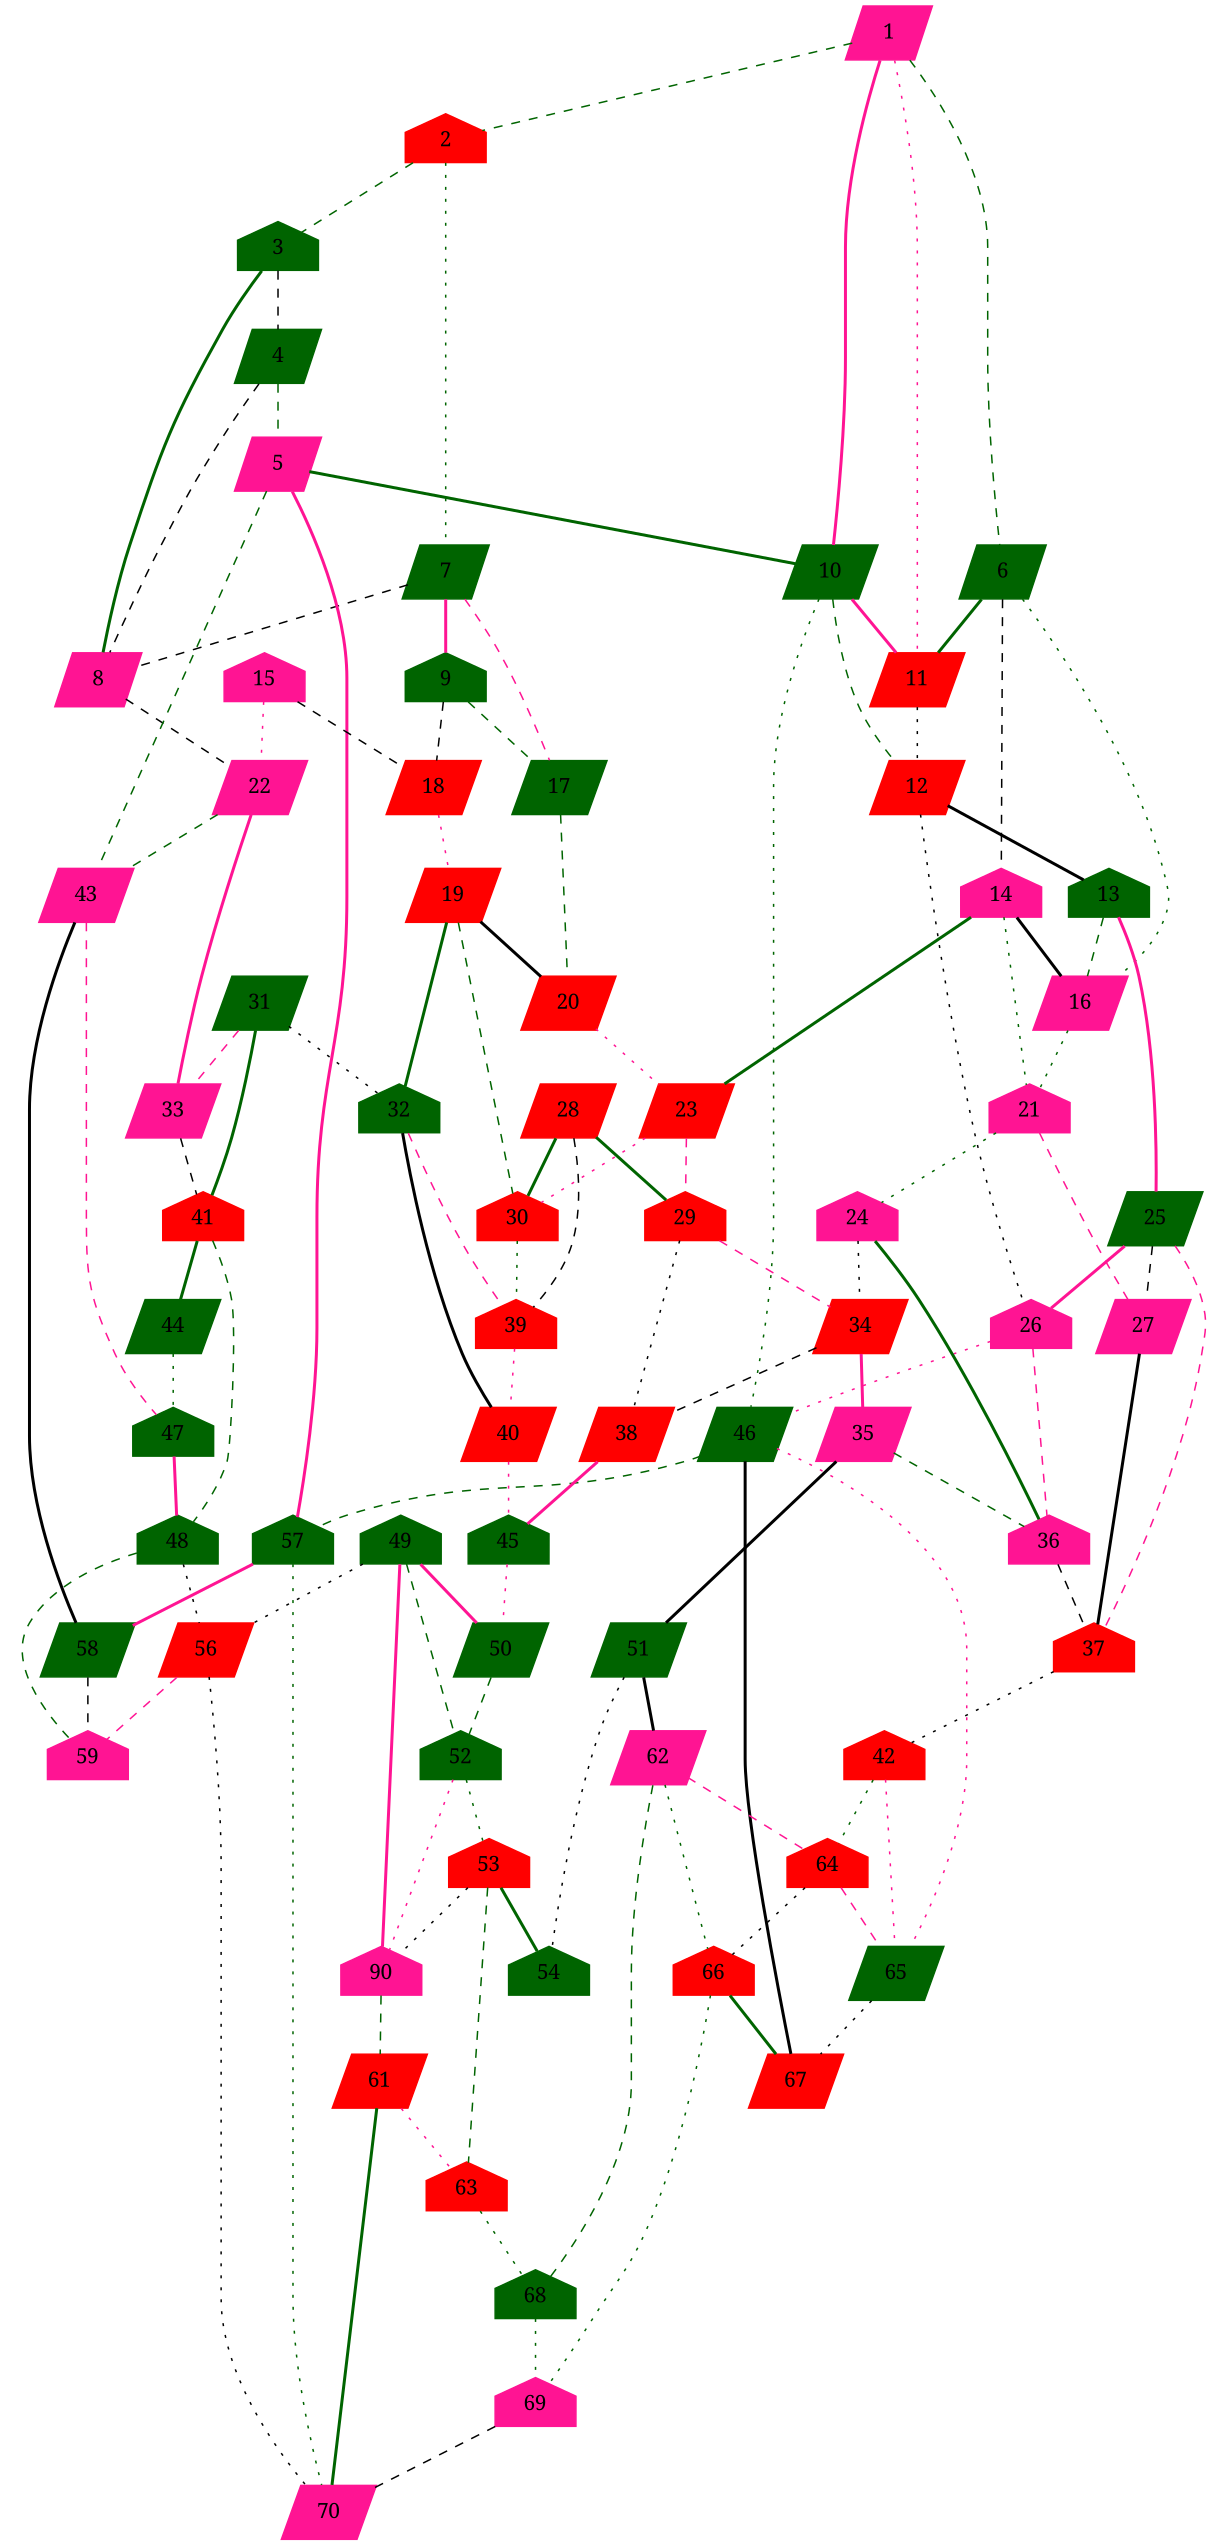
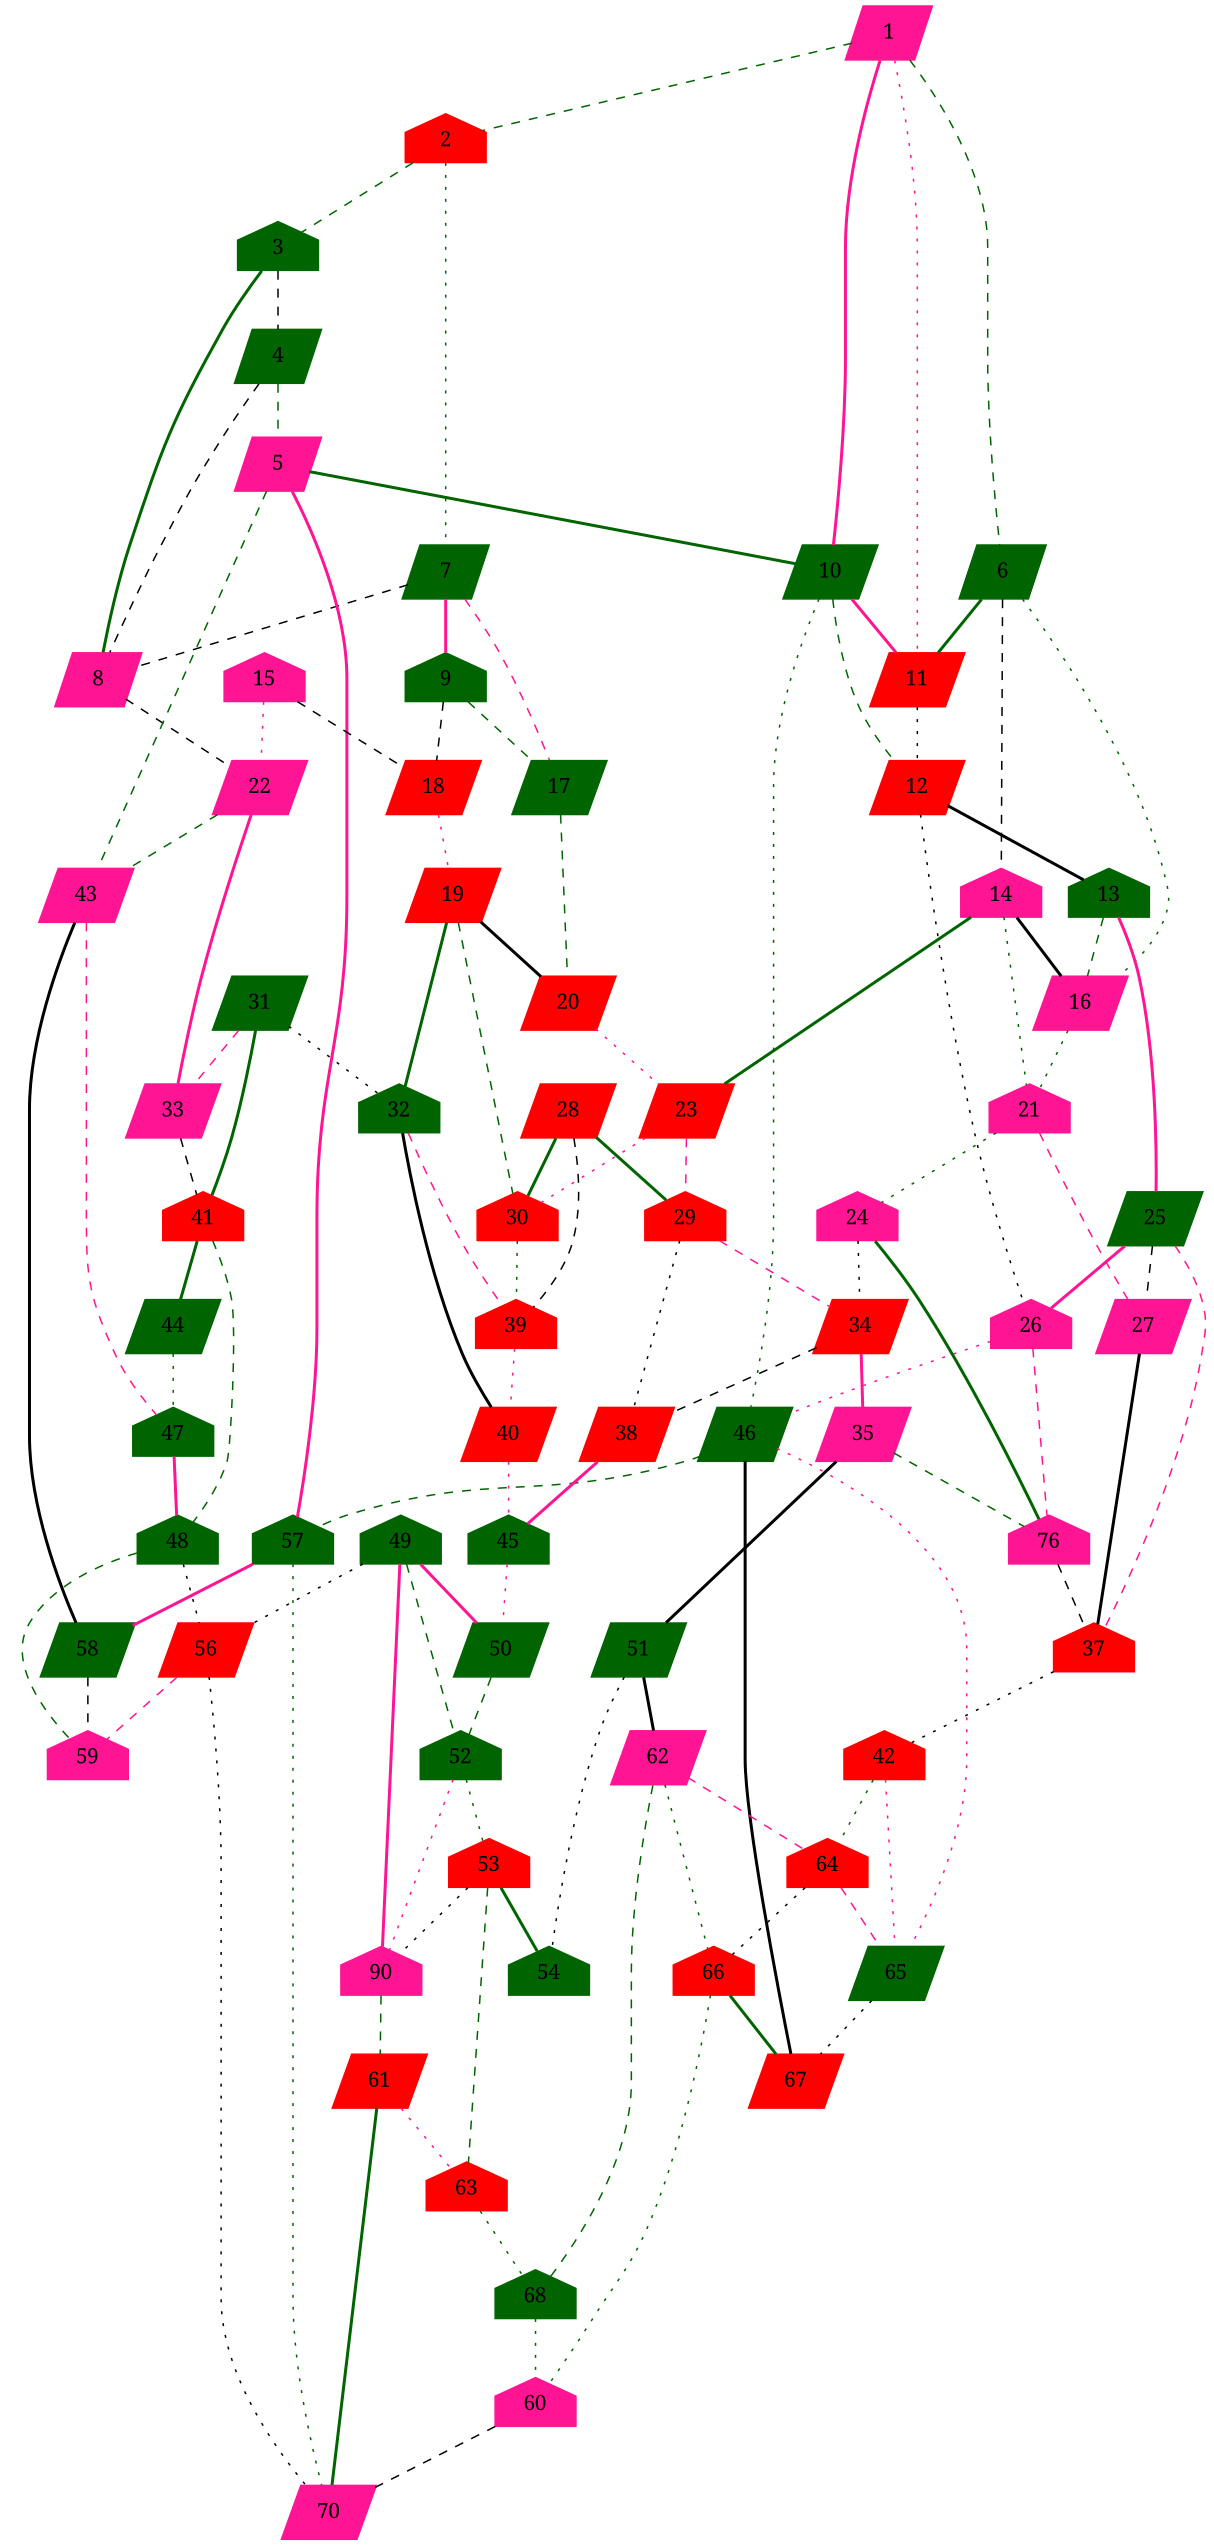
(1049, 1542) -> (1049, 1542)
(536, 2405) -> (536, 2405)
